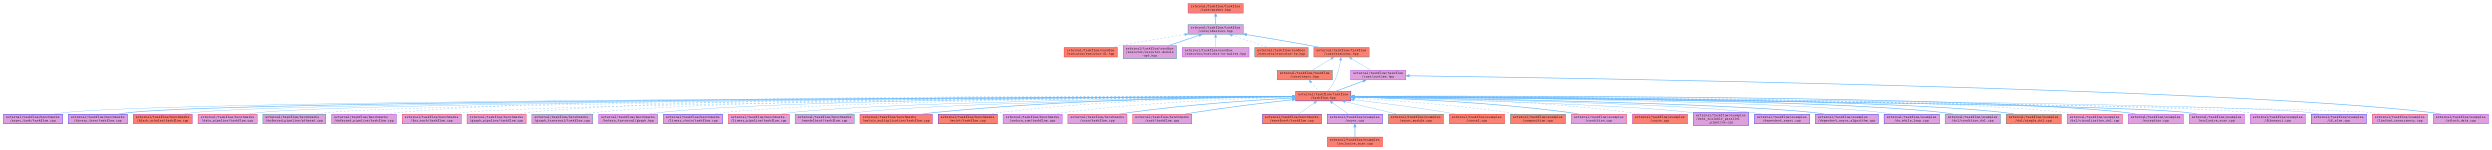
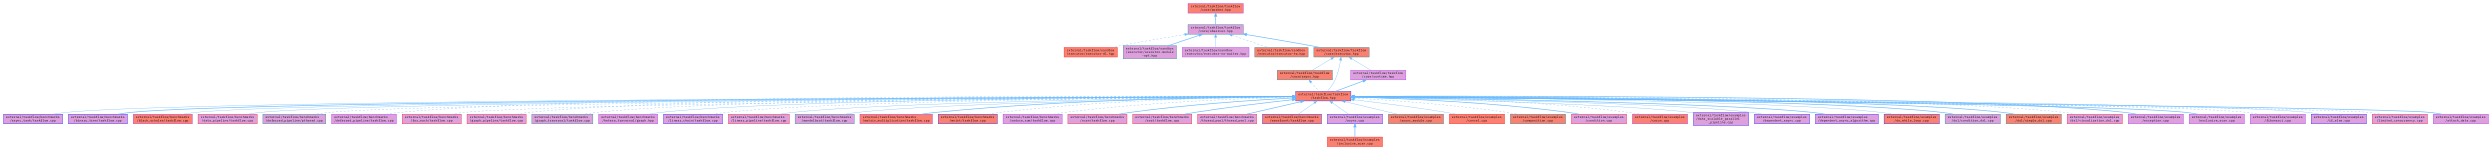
(1926, 86) -> (1898, 103)
none -> (1227, 119)
(1912, 119) -> (1912, 119)
